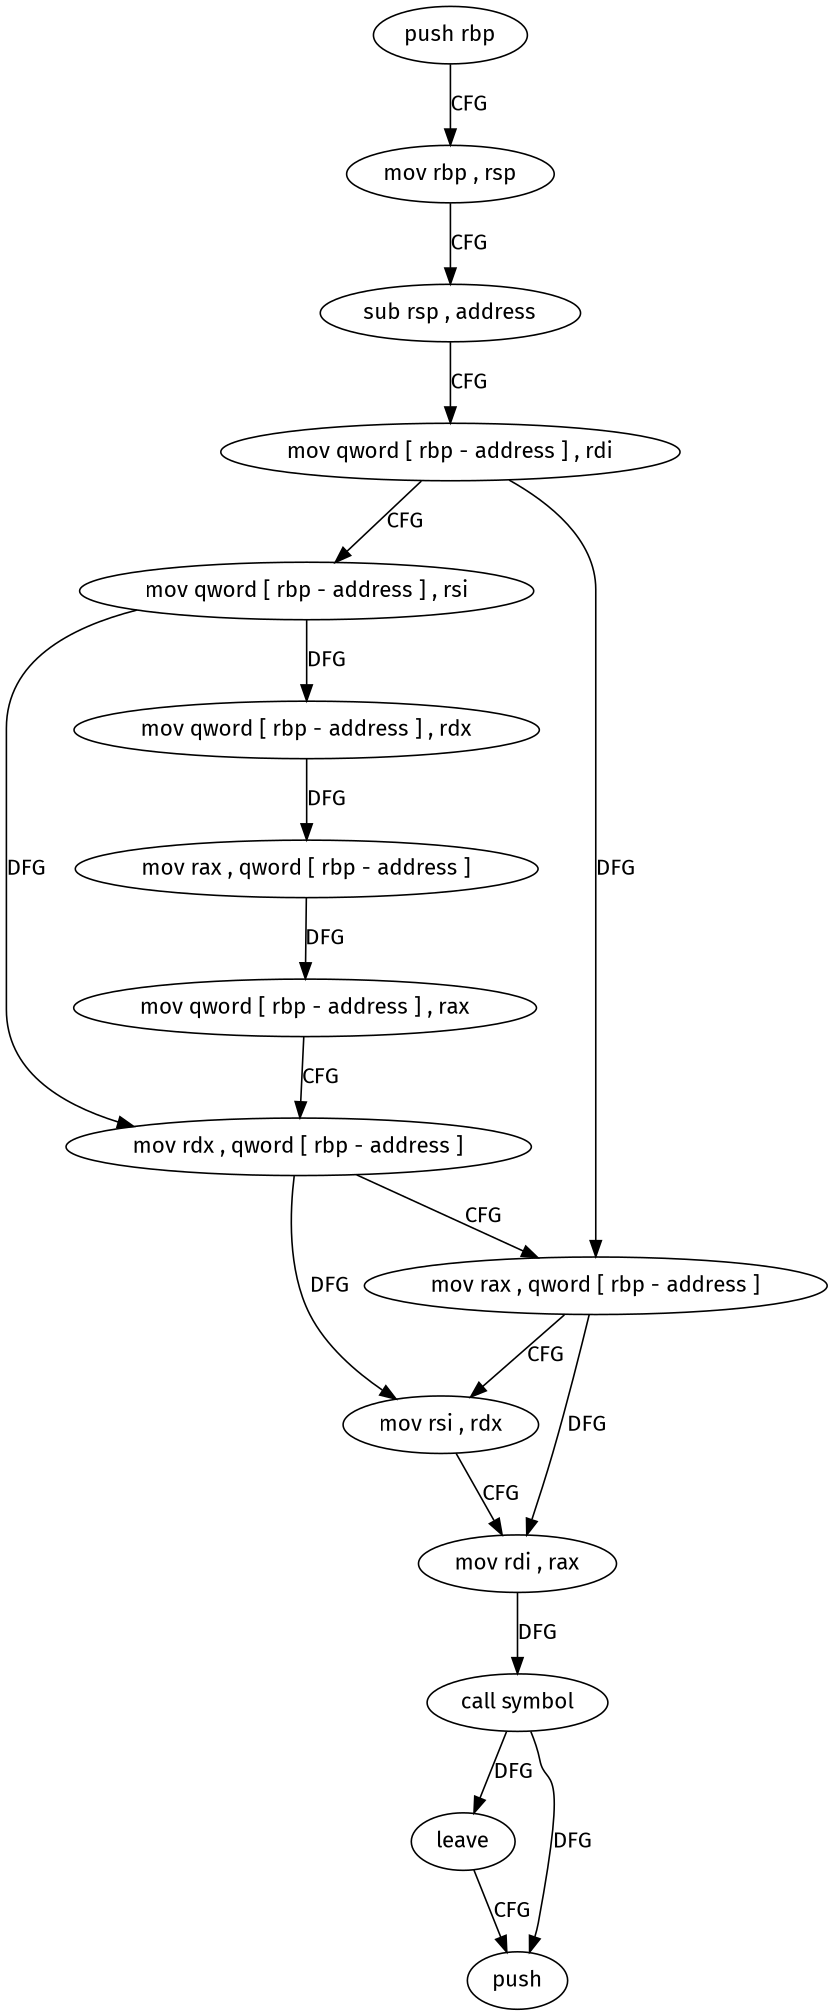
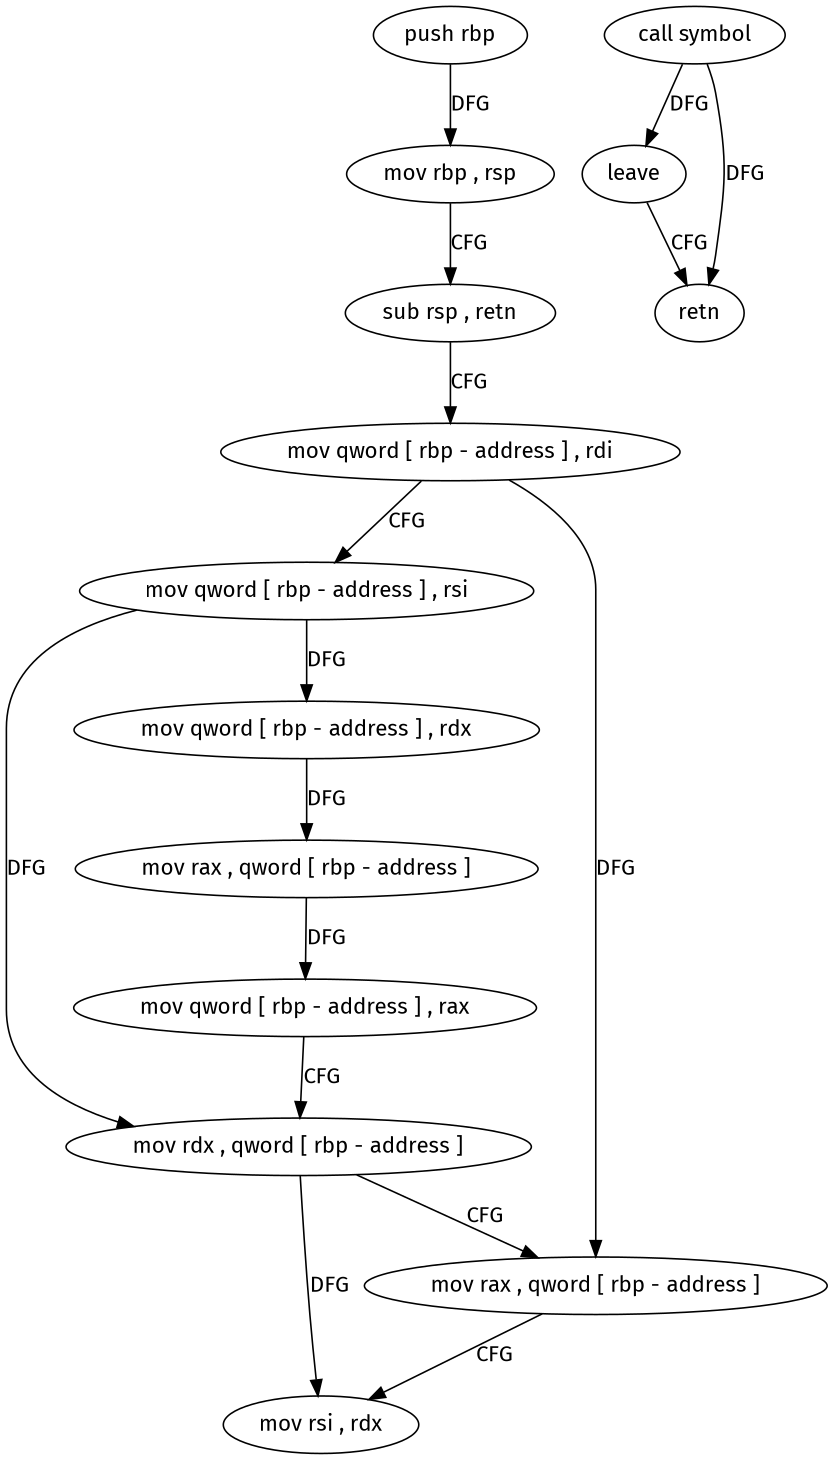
(470, 105) -> (470, 105)
(450, 313) -> (450, 313)
(518, 1564) -> none
(518, 1981) -> (700, 313)
